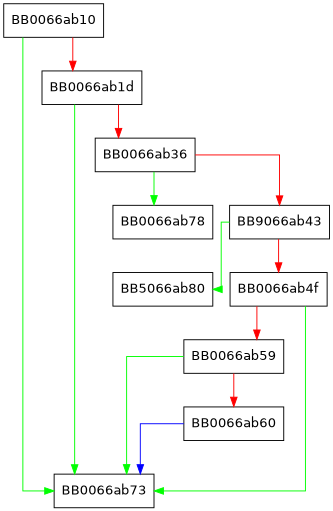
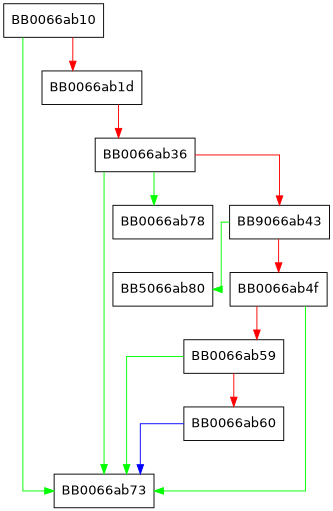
(75, 285) -> (104, 318)
